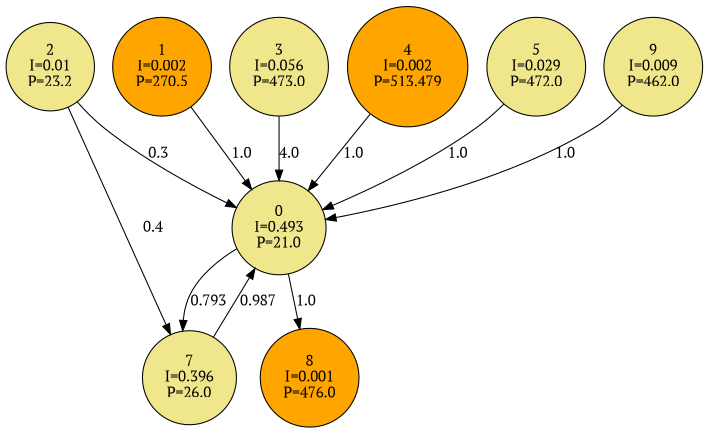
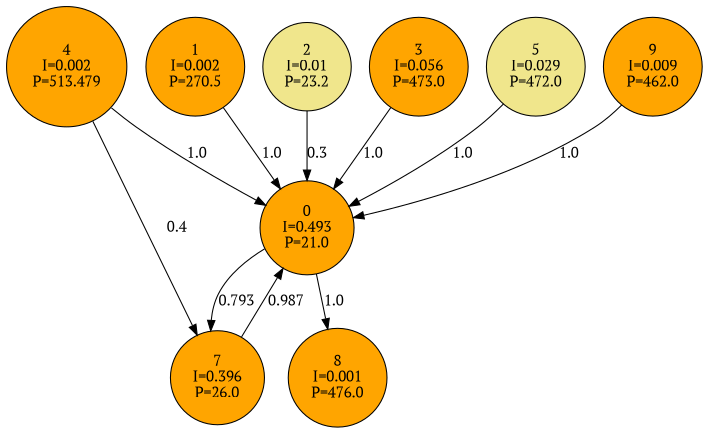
(279, 67) -> (419, 67)
(653, 67) -> (653, 67)
(289, 154) -> (373, 154)
(117, 216) -> (143, 223)
(279, 228) -> (307, 228)
(189, 378) -> (217, 378)
